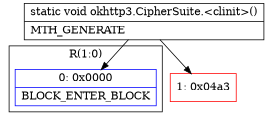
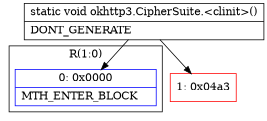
(78, 30) -> (81, 30)
(86, 96) -> (80, 96)
